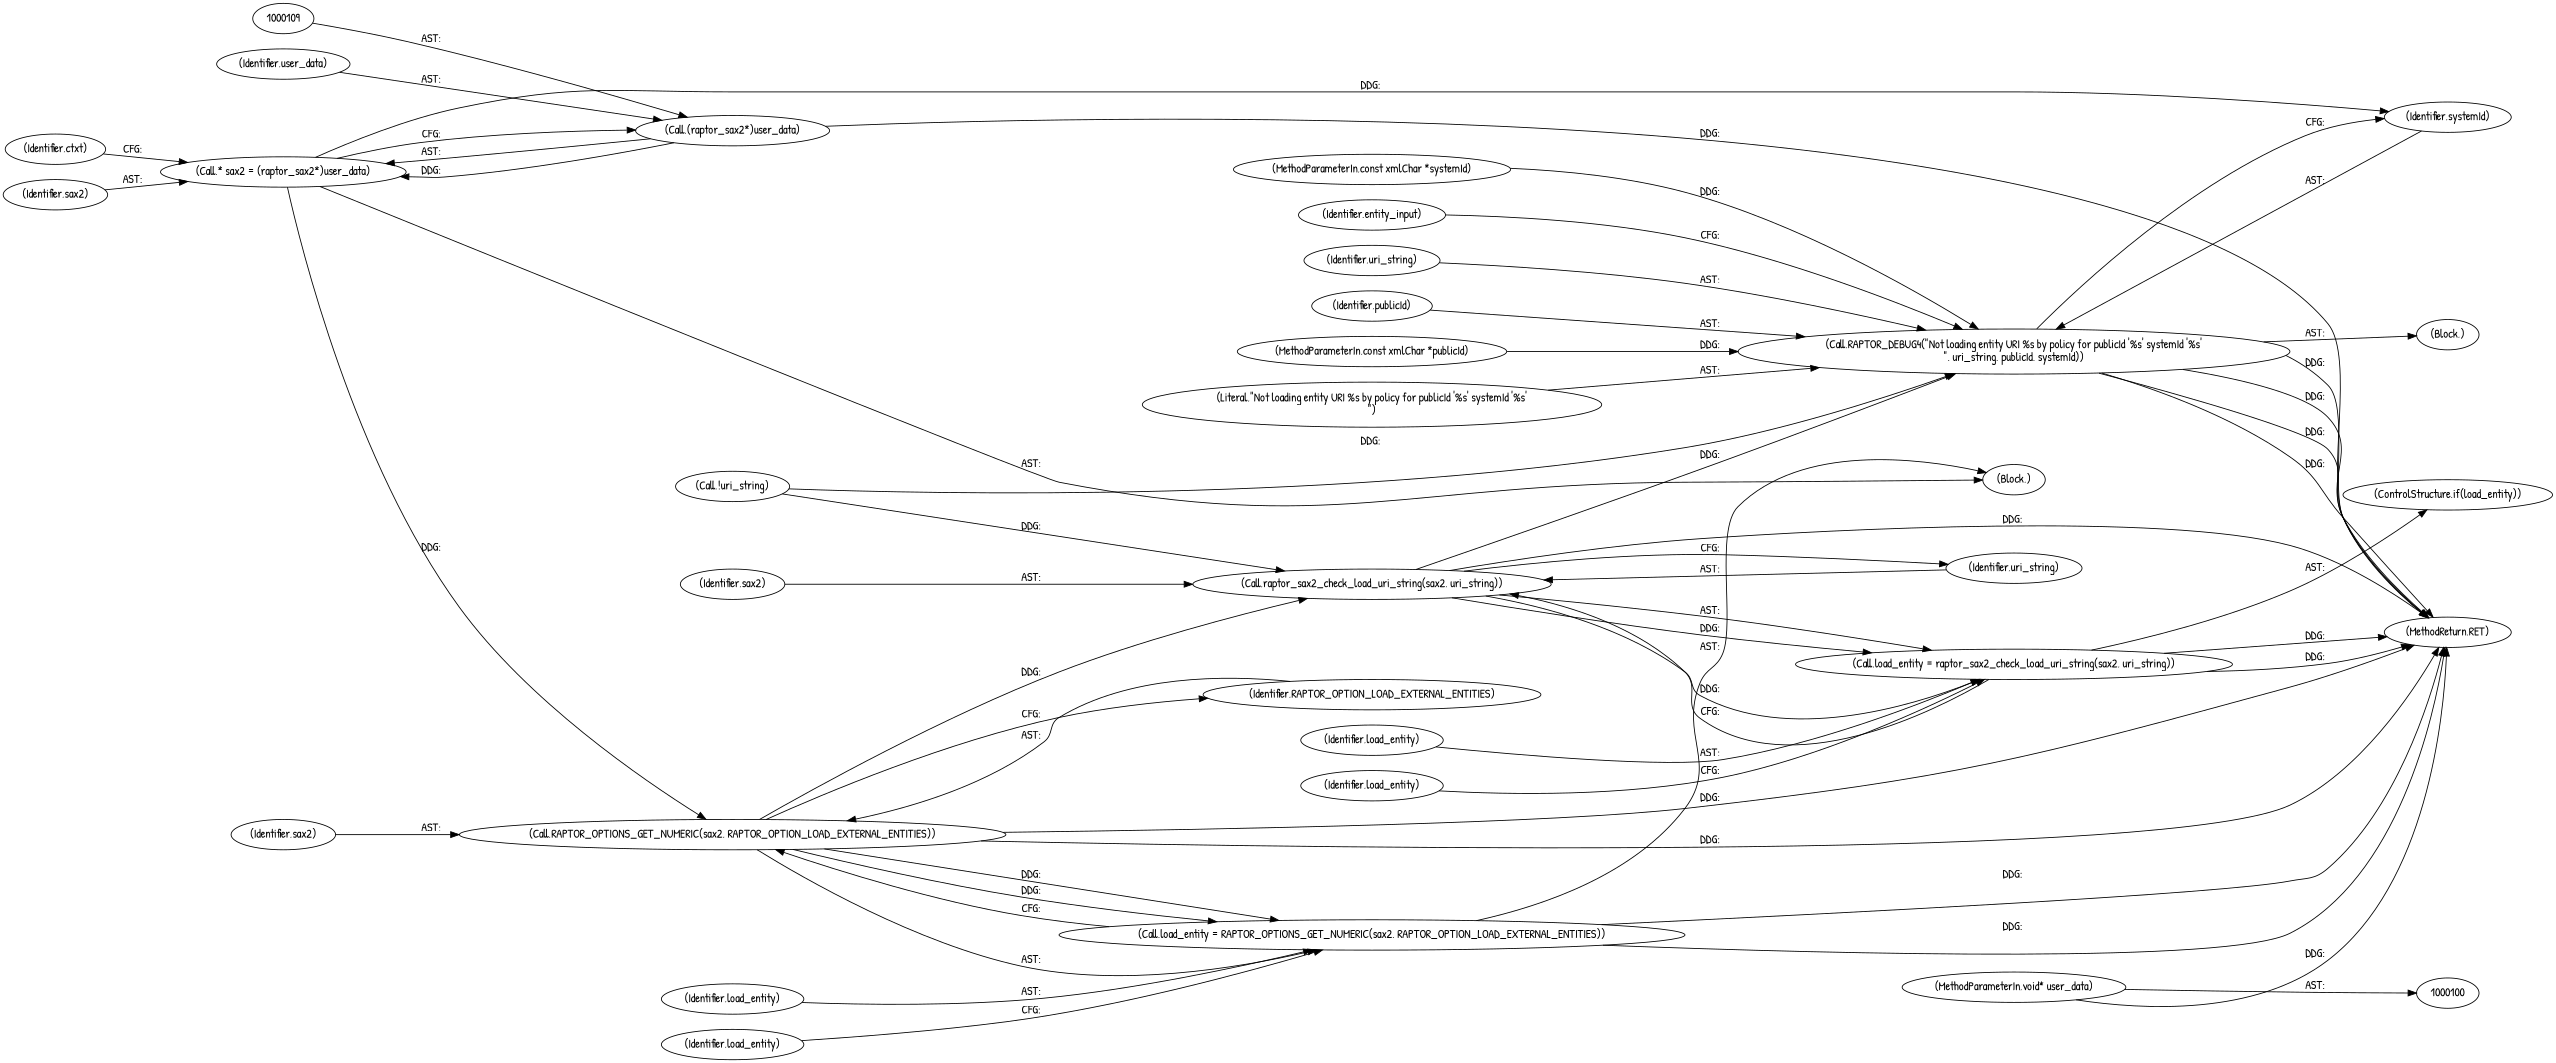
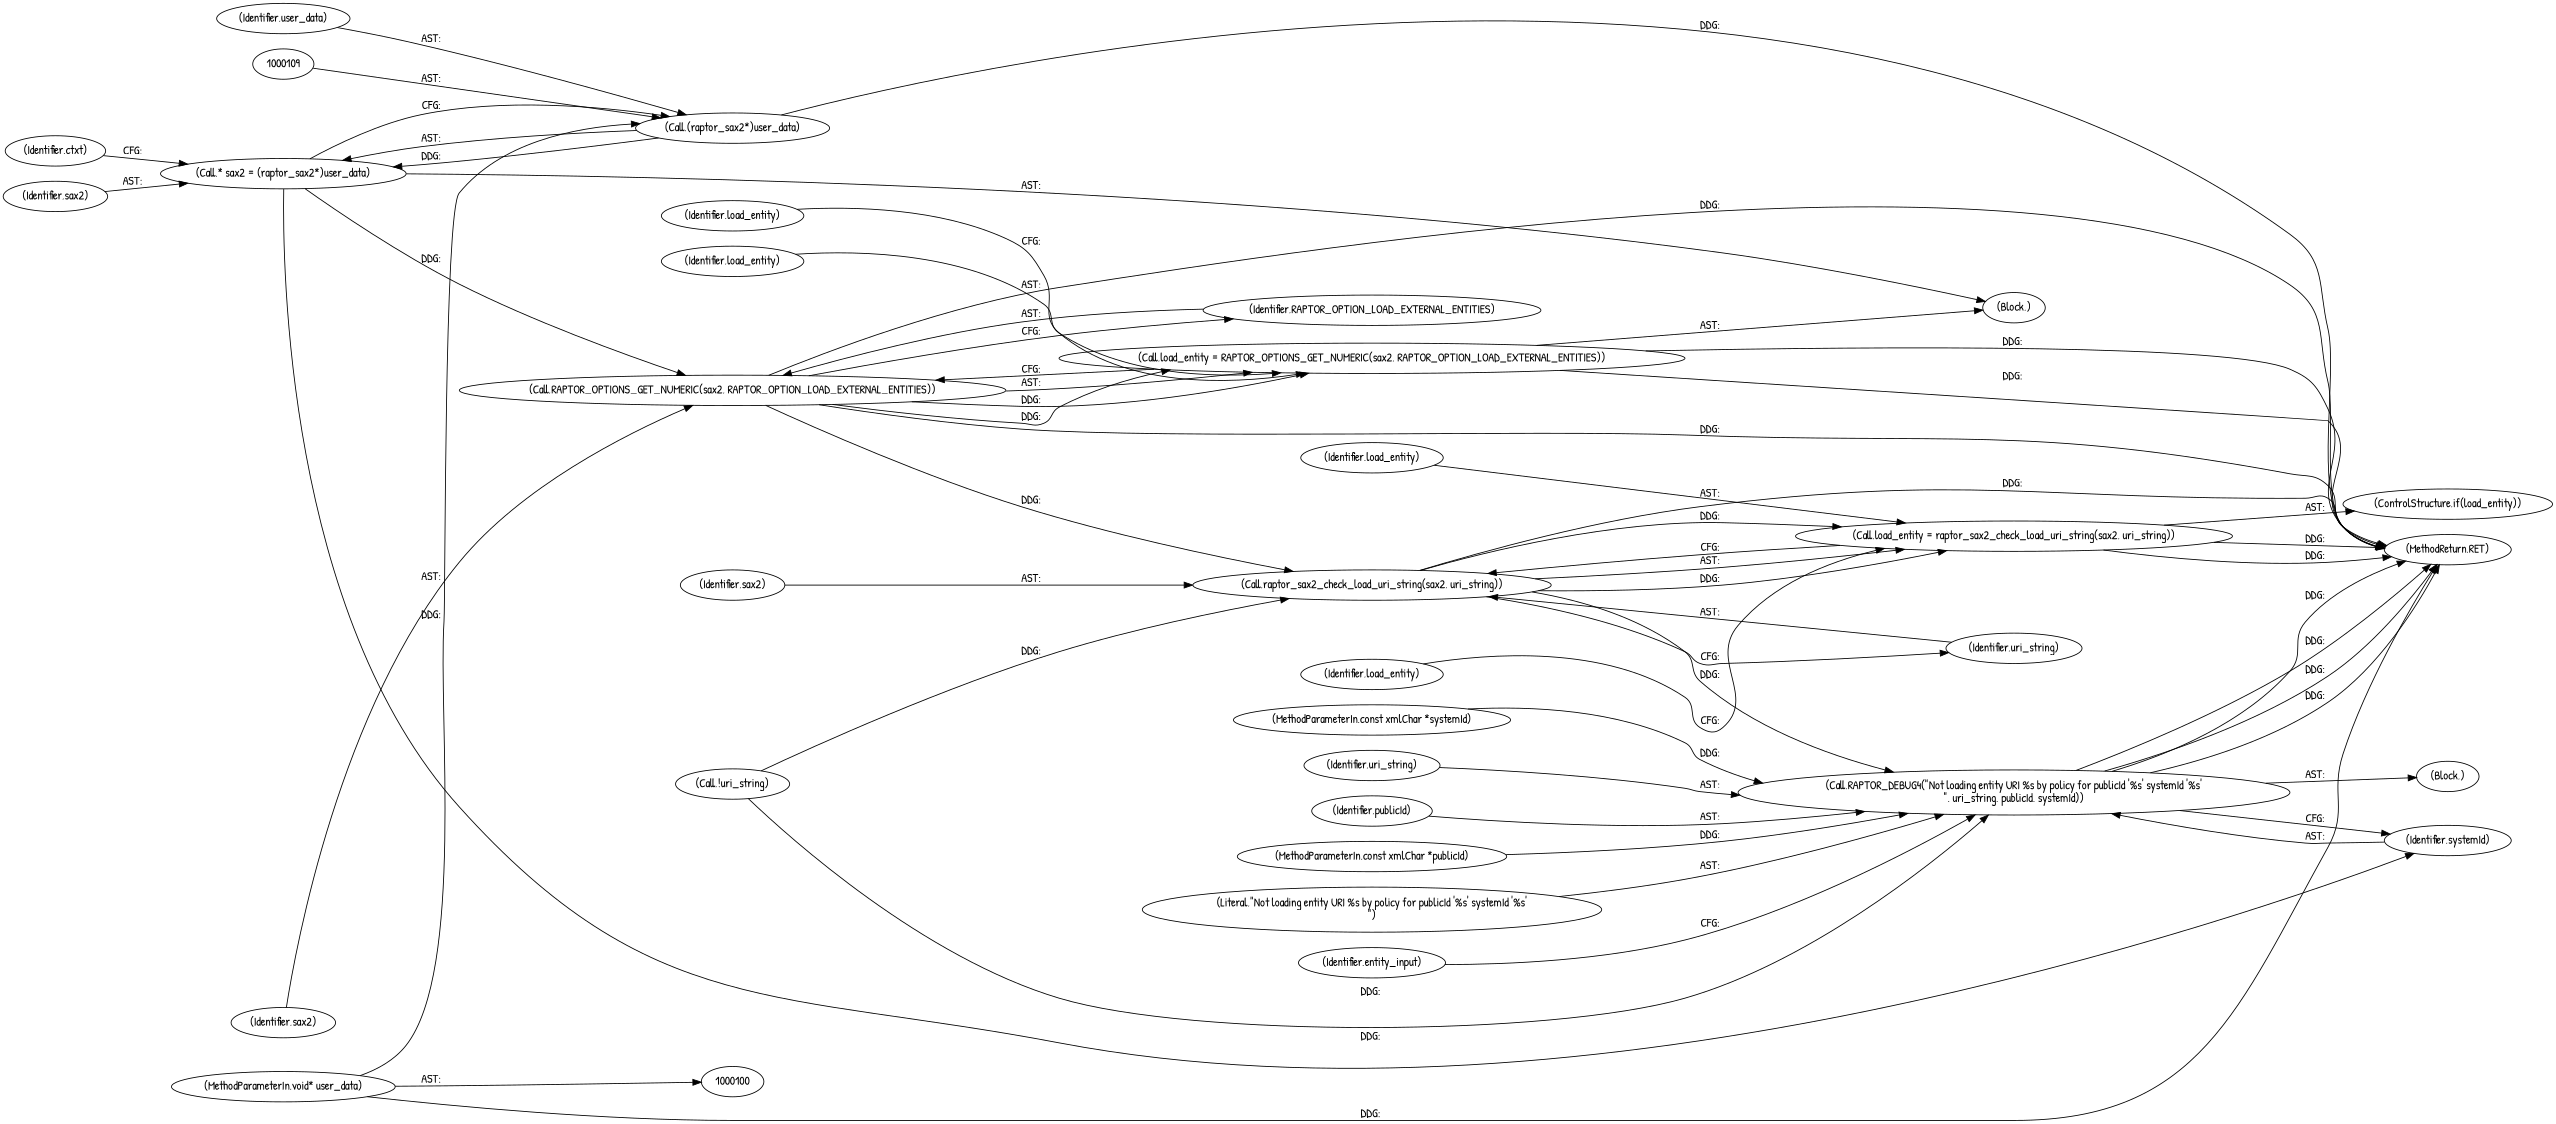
none -> (445, 555)
